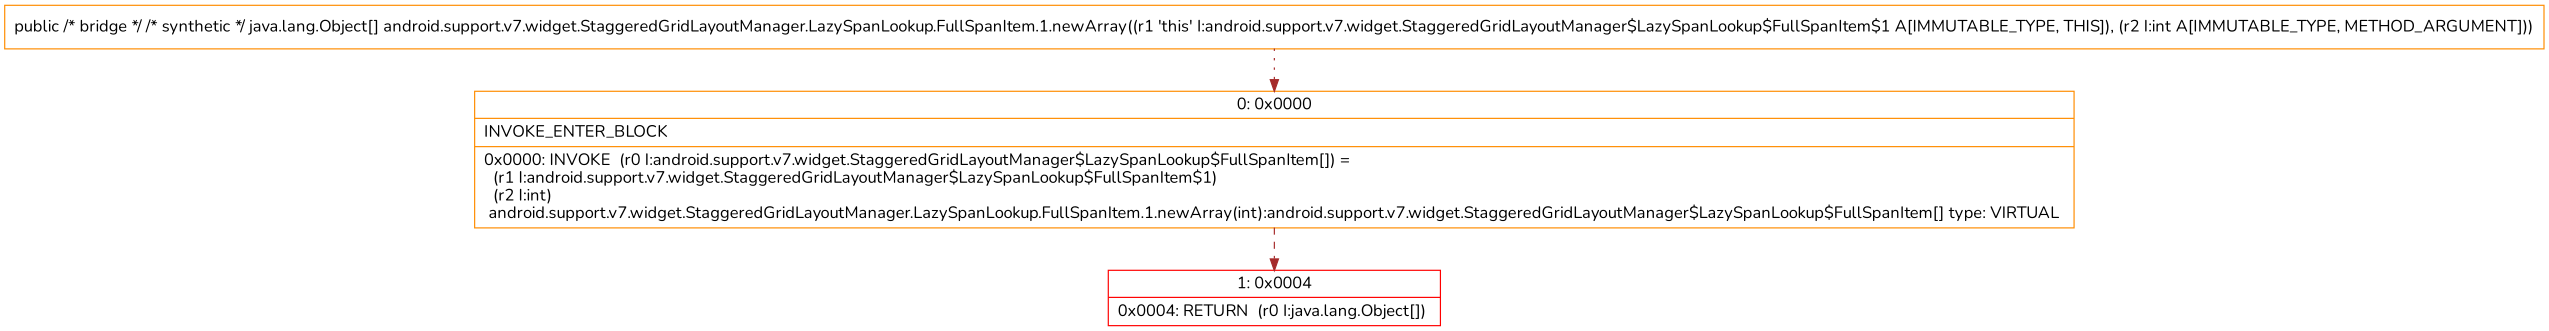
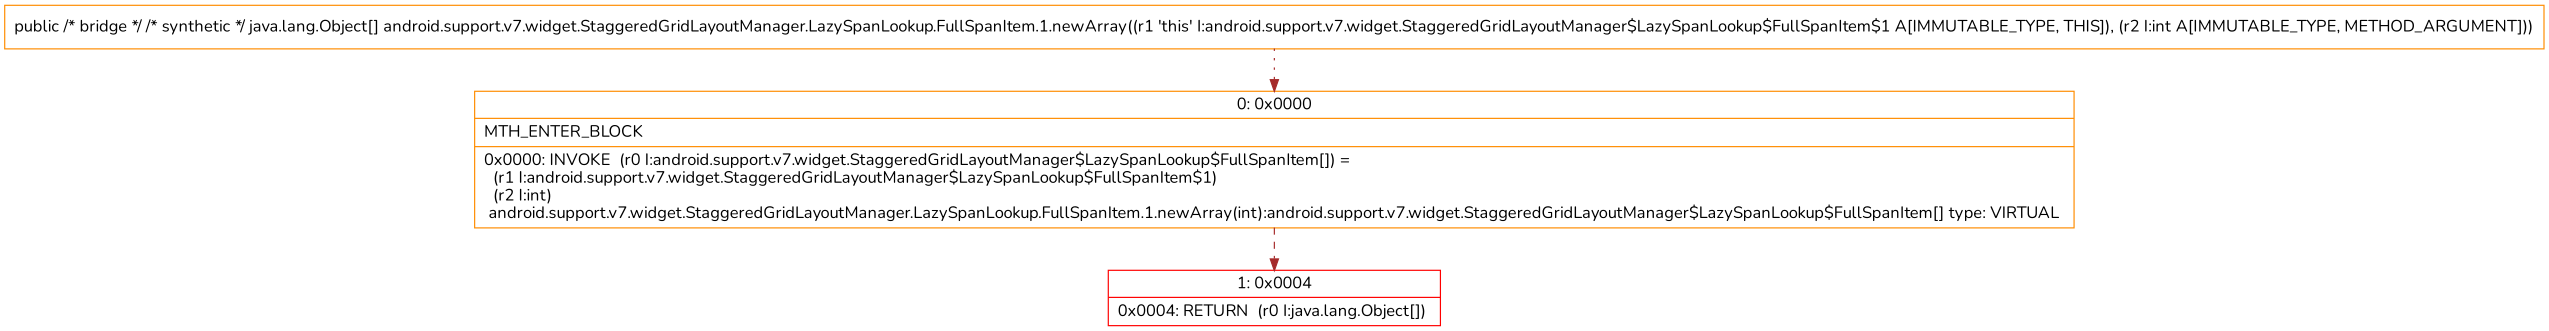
(577, 132) -> (564, 132)
